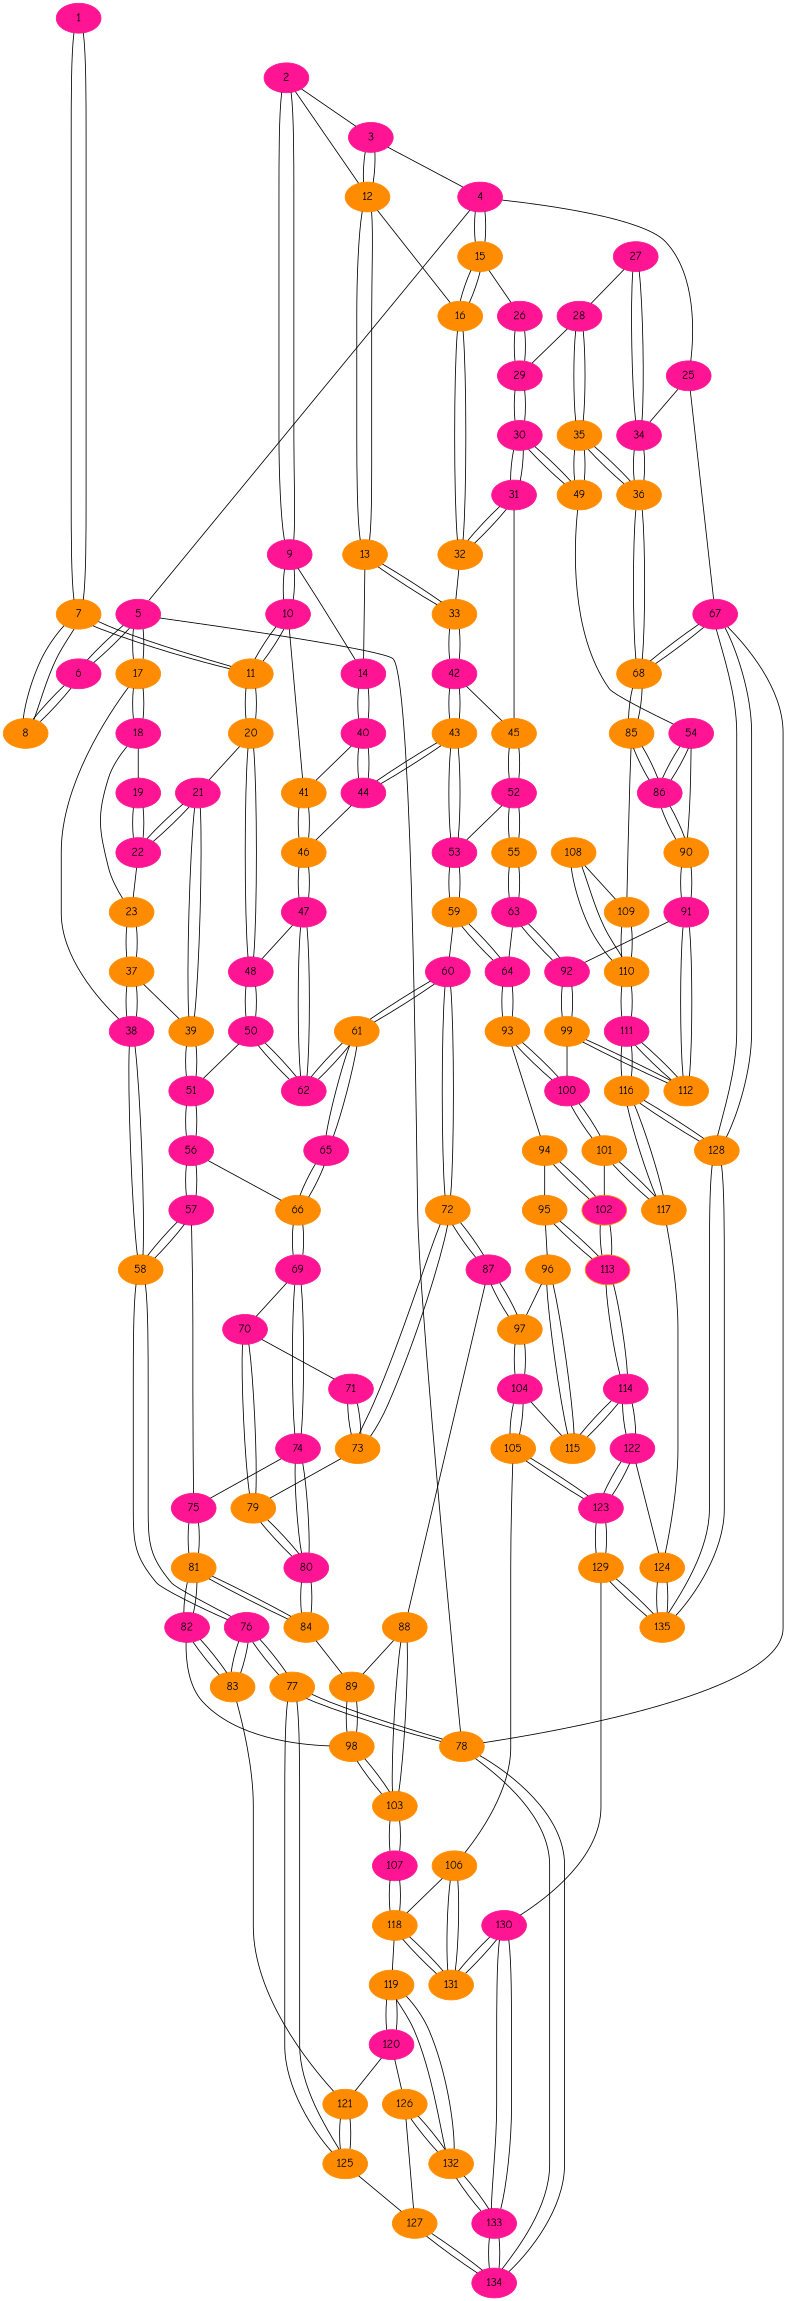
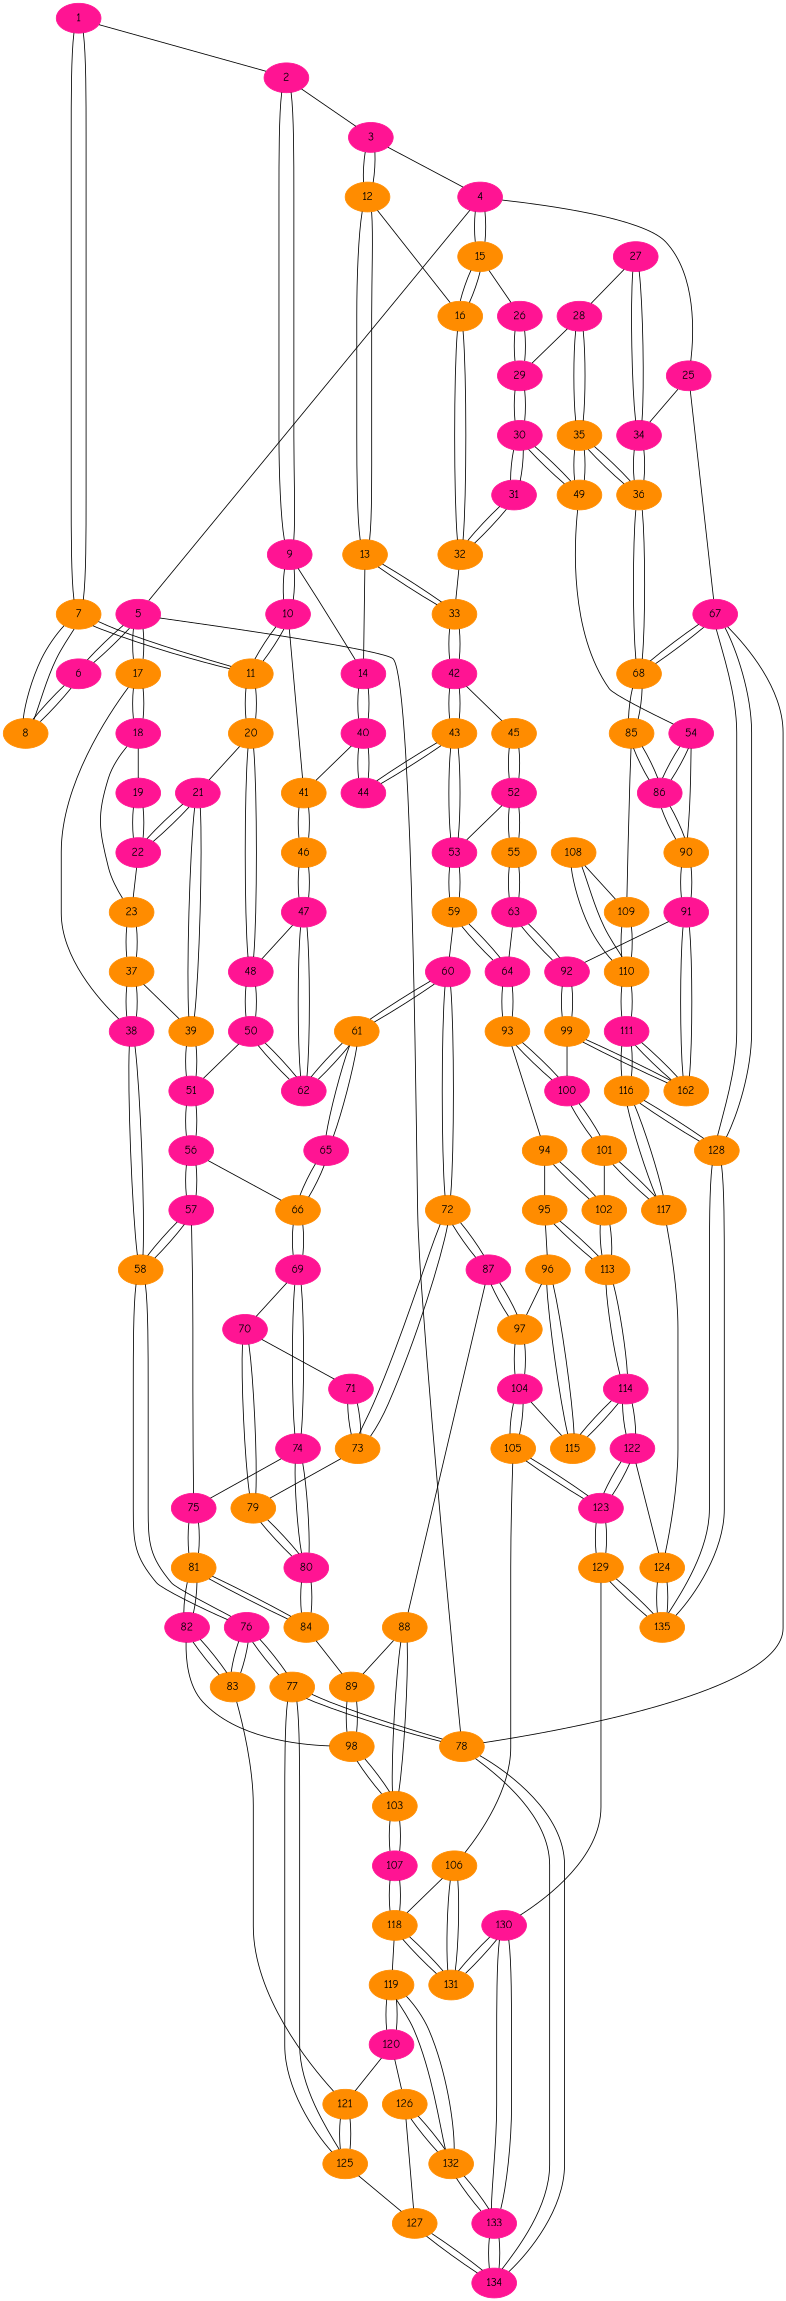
(327, 137) -> (182, 48)
(514, 614) -> none
(334, 823) -> none
(686, 1091) -> (686, 1091)
(604, 1210) -> (604, 1210)
(608, 1270) -> (608, 1270)
